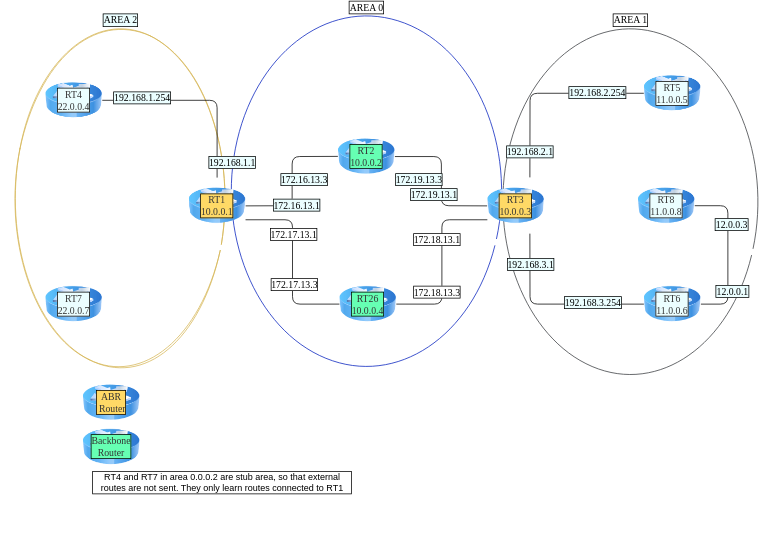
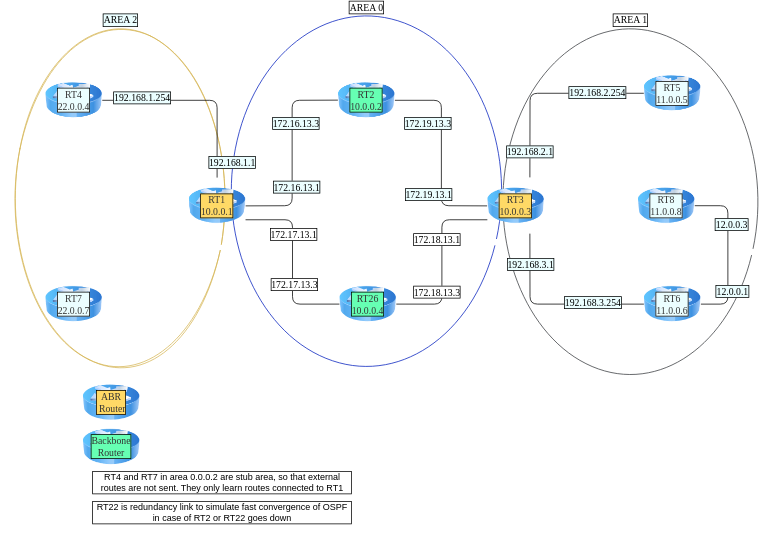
(366, 157) -> (366, 100)
none -> (222, 513)
